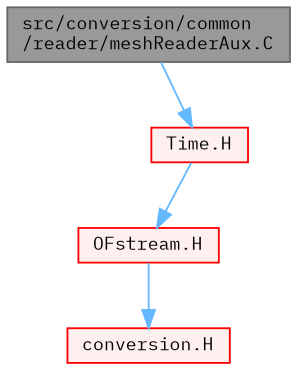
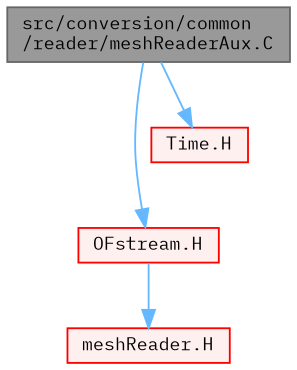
(178, 187) -> (135, 136)
(149, 346) -> (149, 346)
